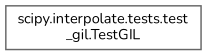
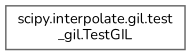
(103, 28) -> (95, 28)
